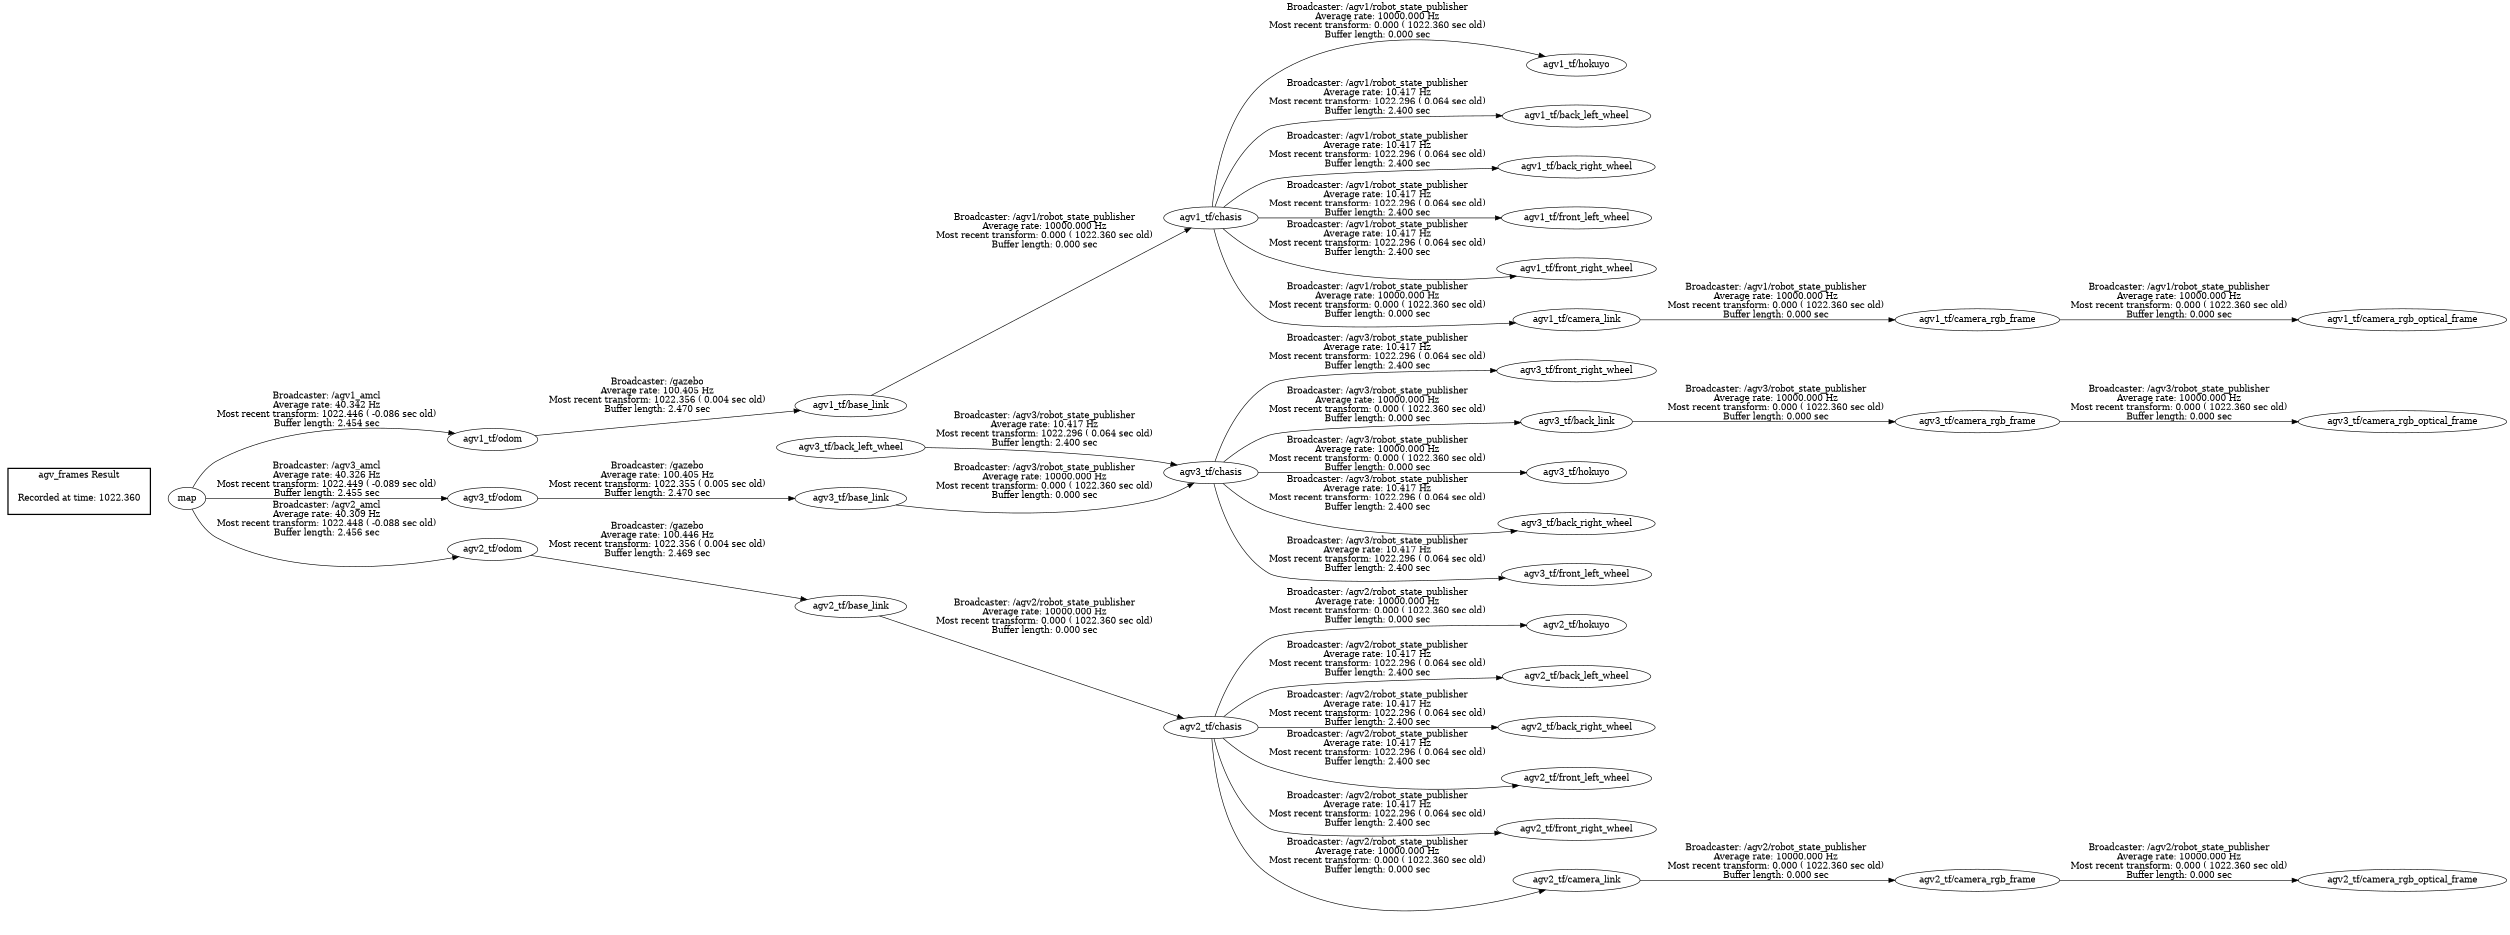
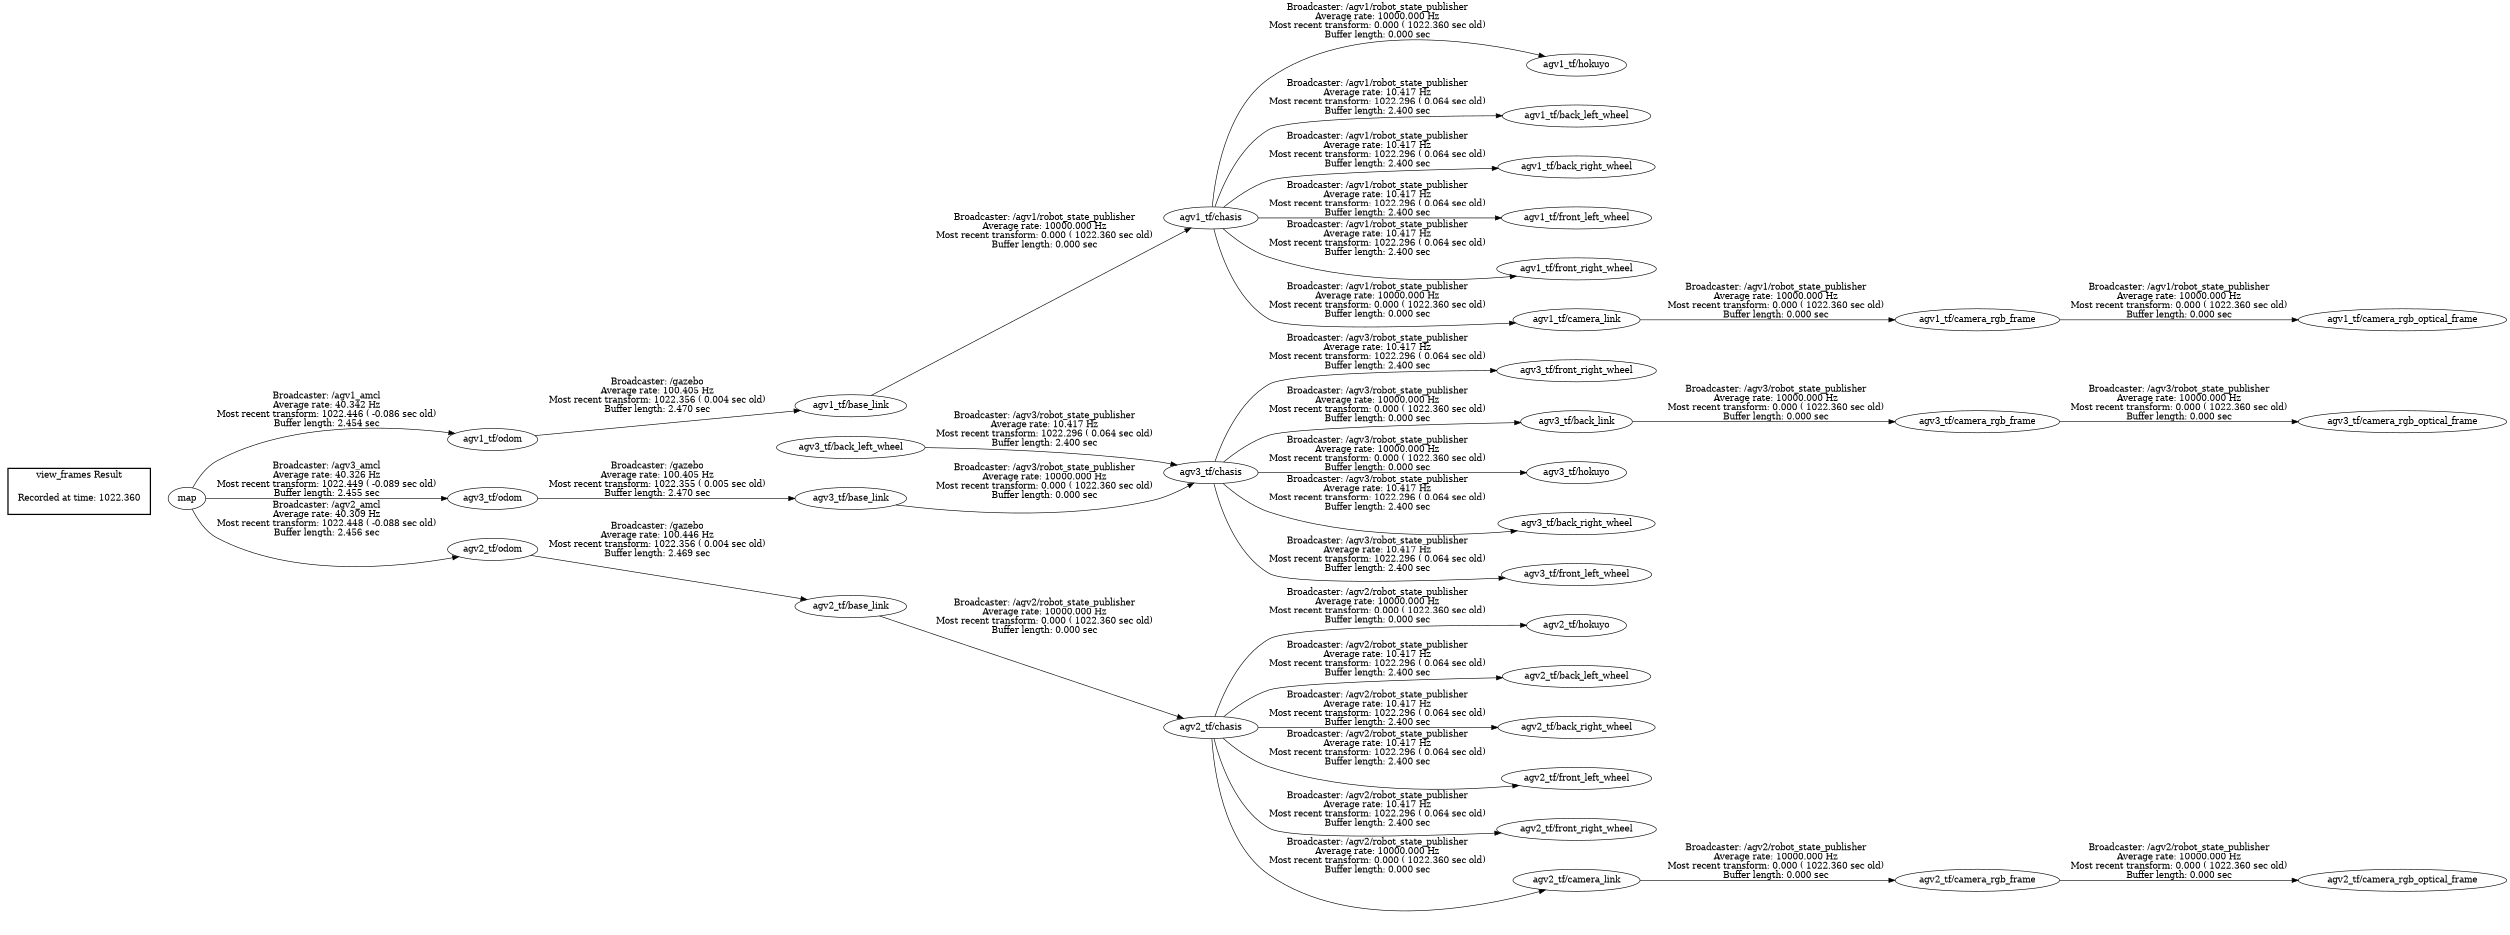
(79, 475) -> (79, 475)
